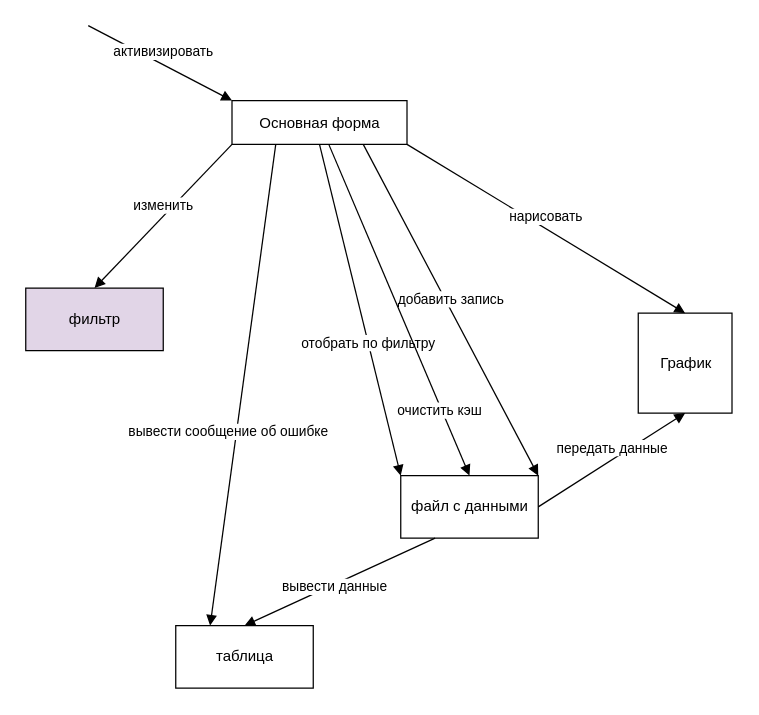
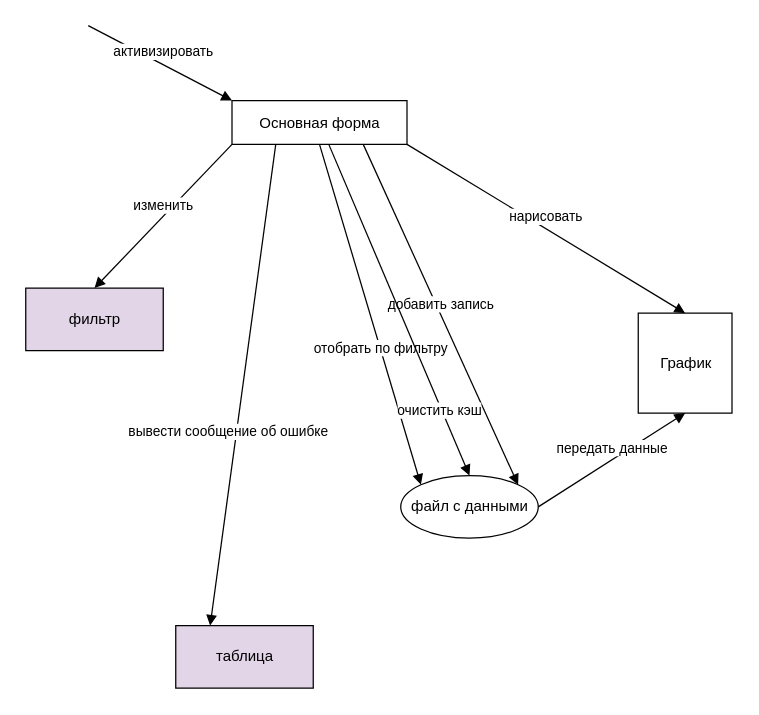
(469, 507) -> (469, 507)
(345, 580) -> none
(244, 657) -> (244, 657)
